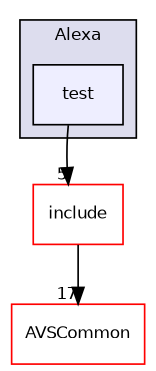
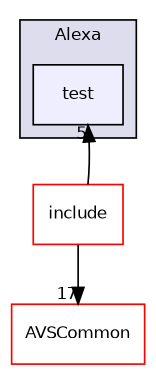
(67, 149) -> (89, 163)
